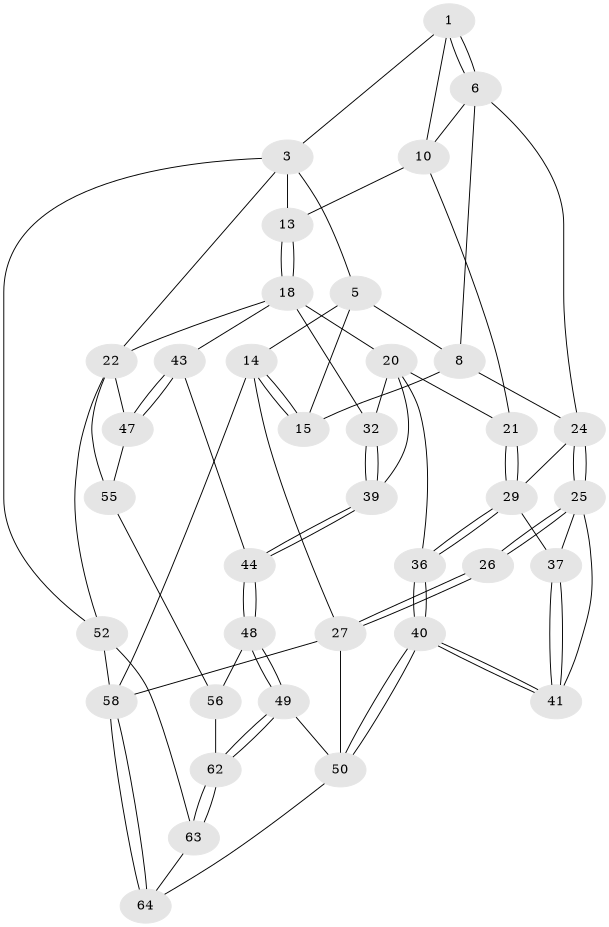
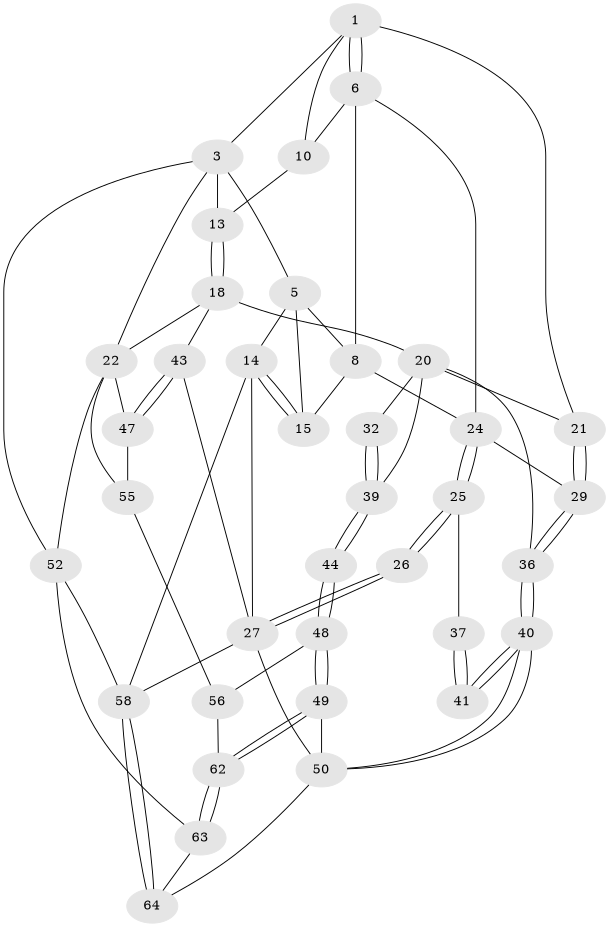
(476, 291) -> (546, 174)
(325, 353) -> none
(218, 472) -> (216, 498)
(528, 523) -> none
(591, 602) -> none
